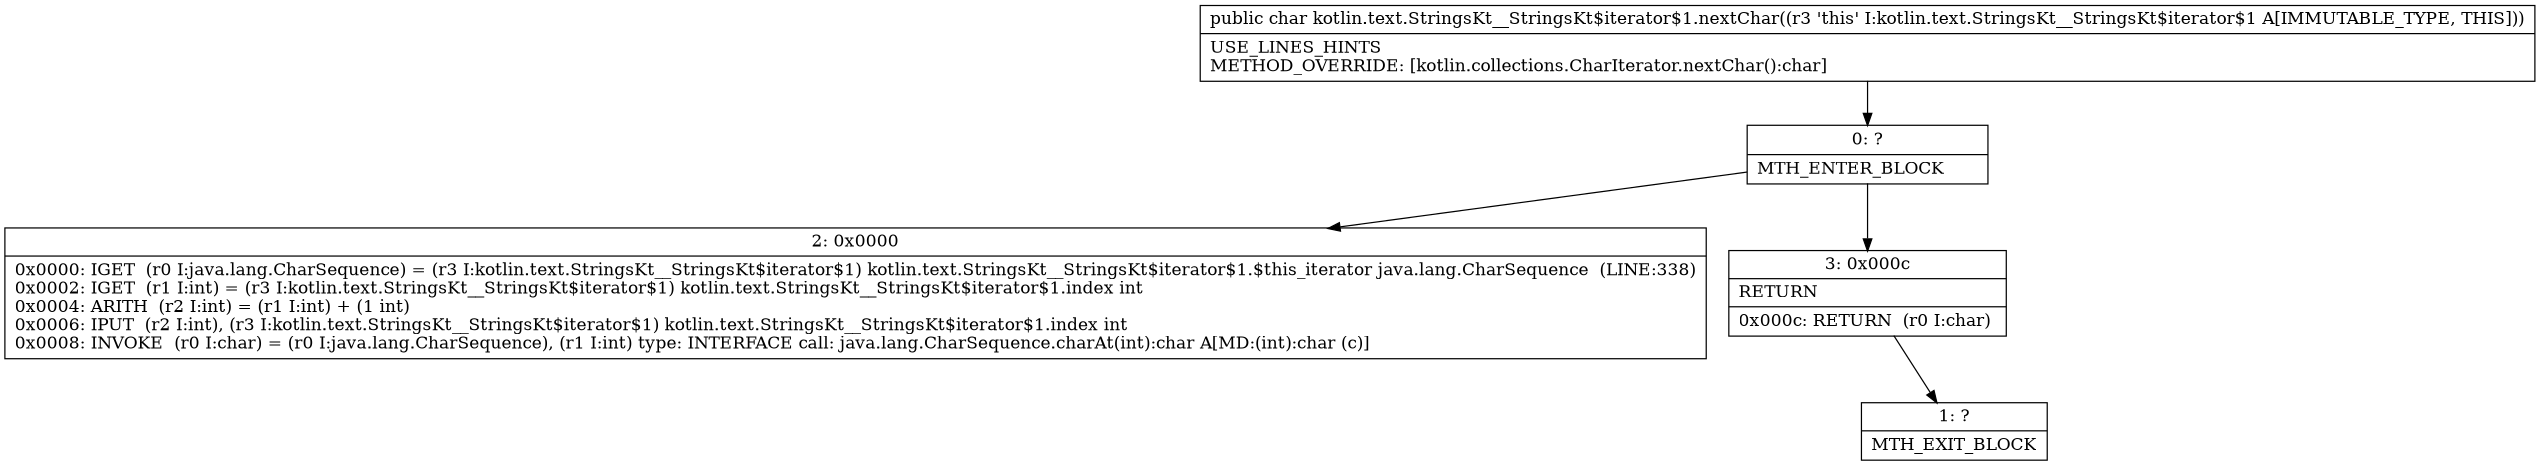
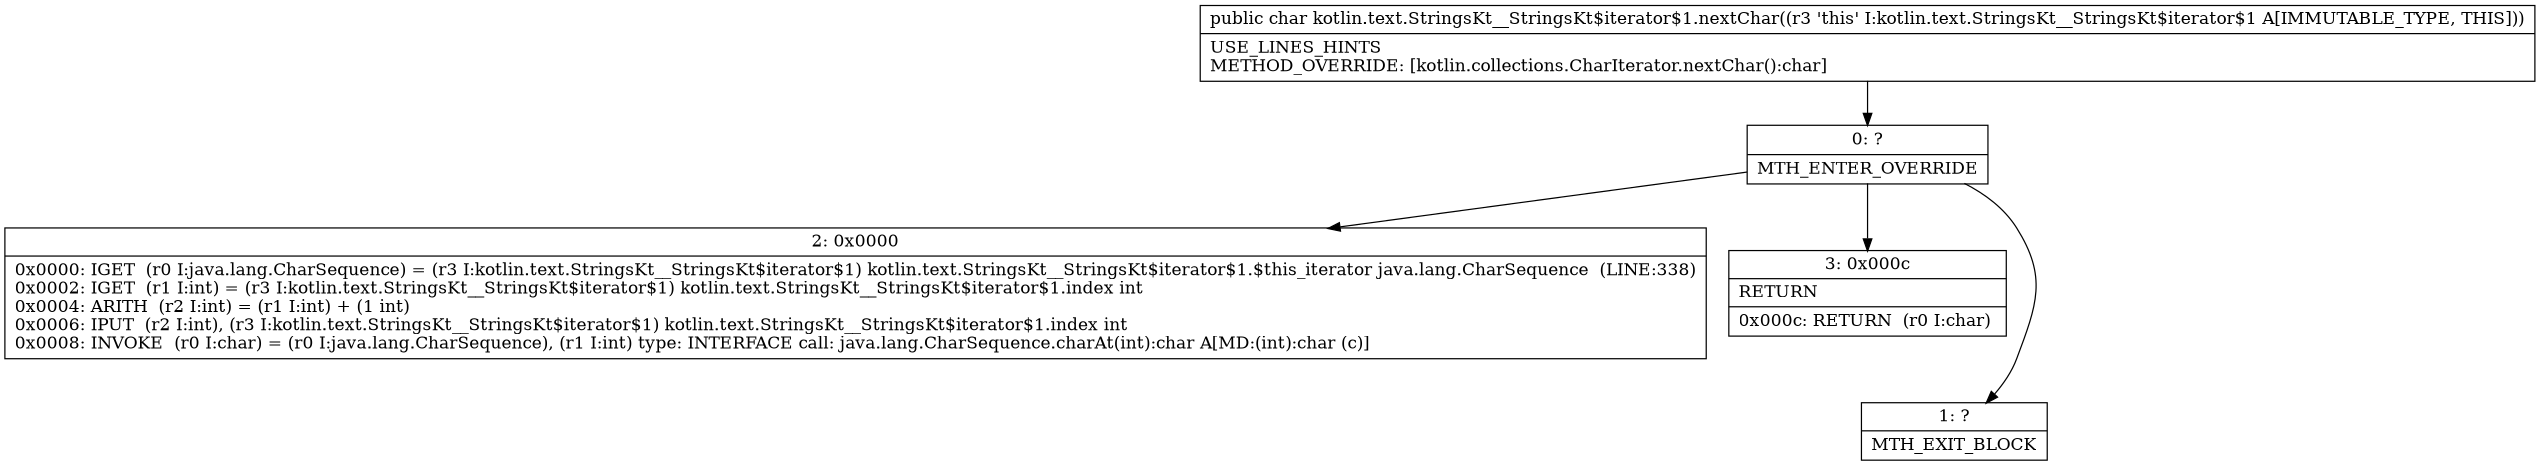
(1851, 169) -> (1868, 169)
(1912, 364) -> (2036, 279)
